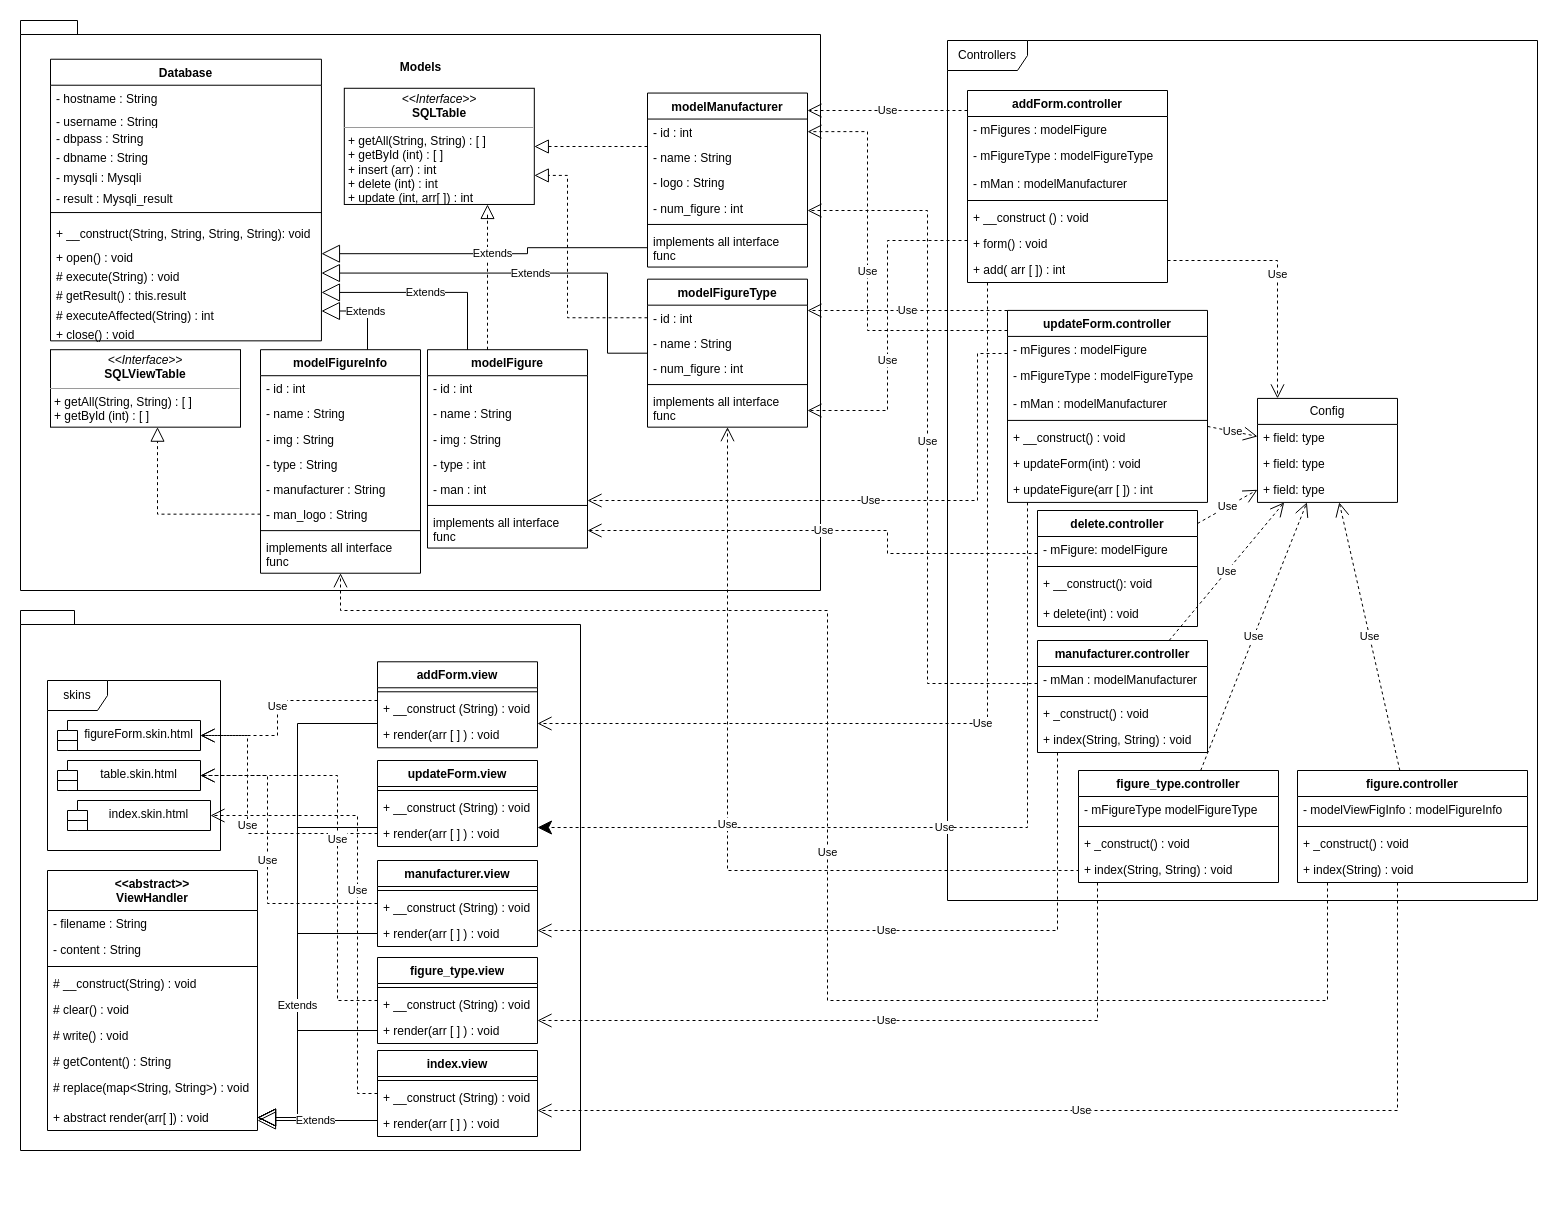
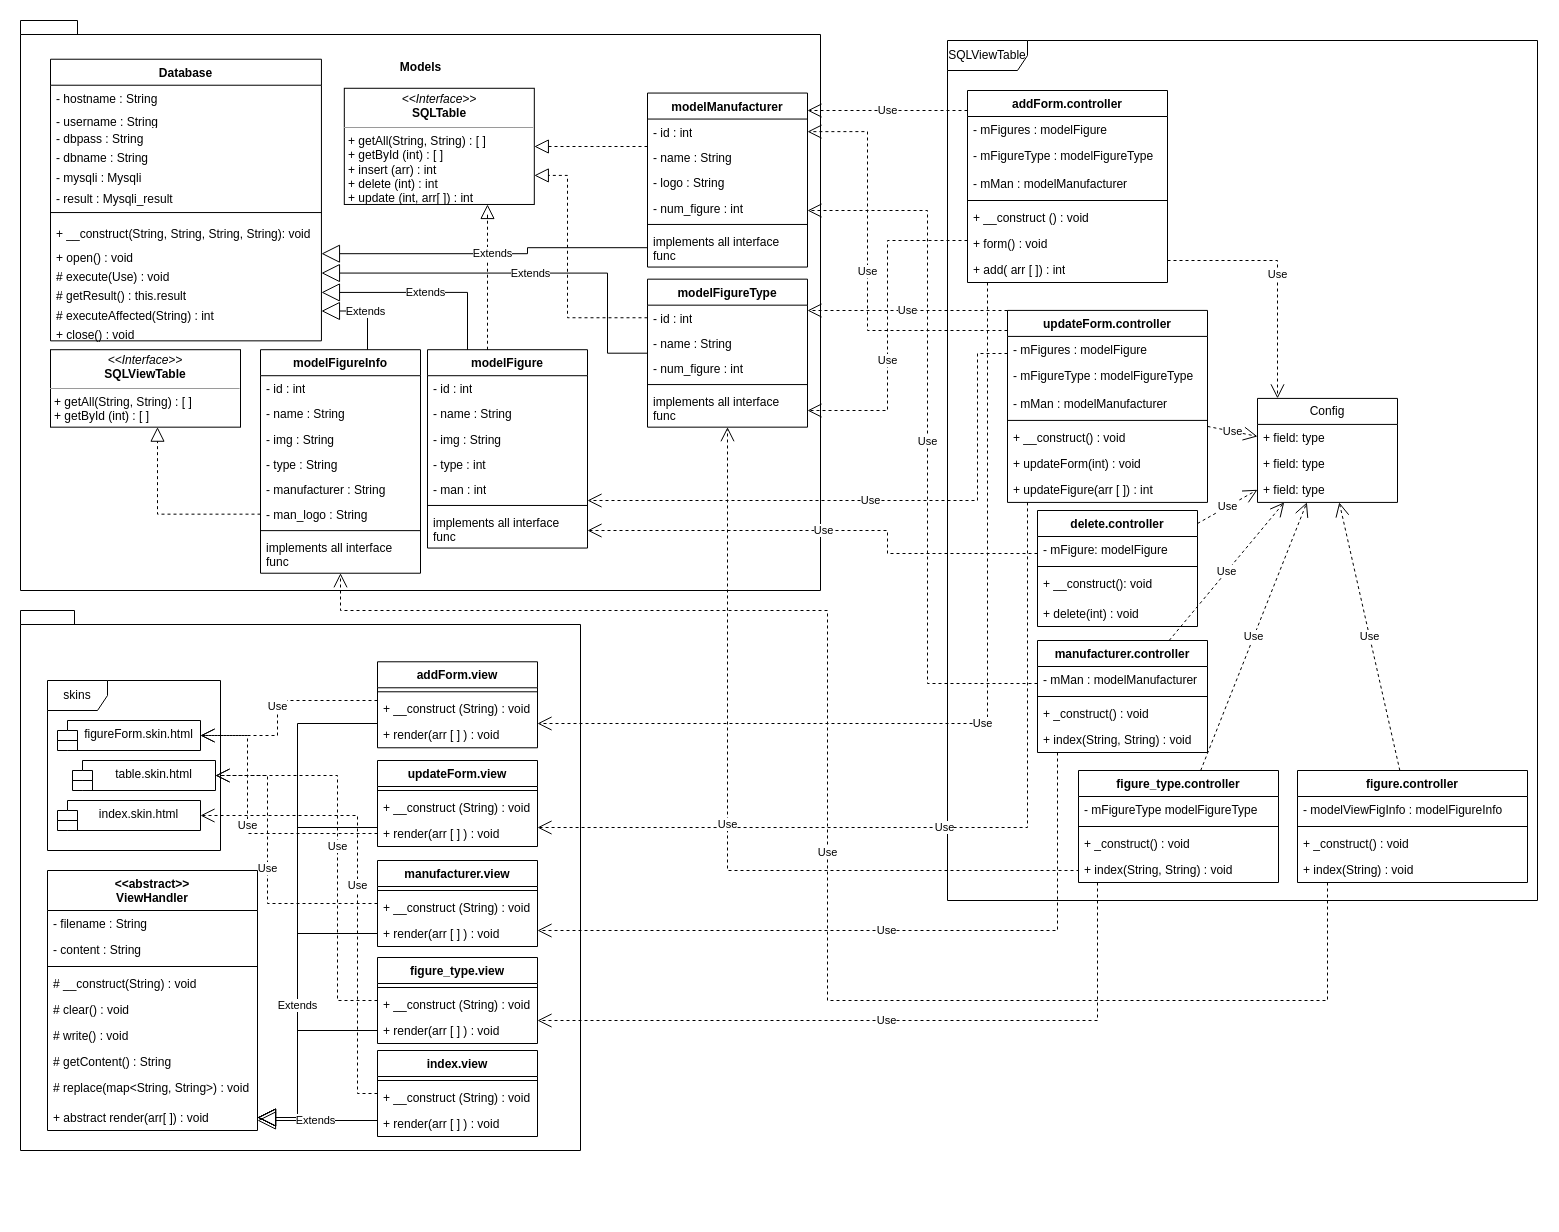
(988, 56) -> (988, 56)
(128, 278) -> (119, 278)
(129, 776) -> (144, 776)
(139, 816) -> (129, 816)
(550, 828) -> (546, 828)
(1082, 1111) -> none
